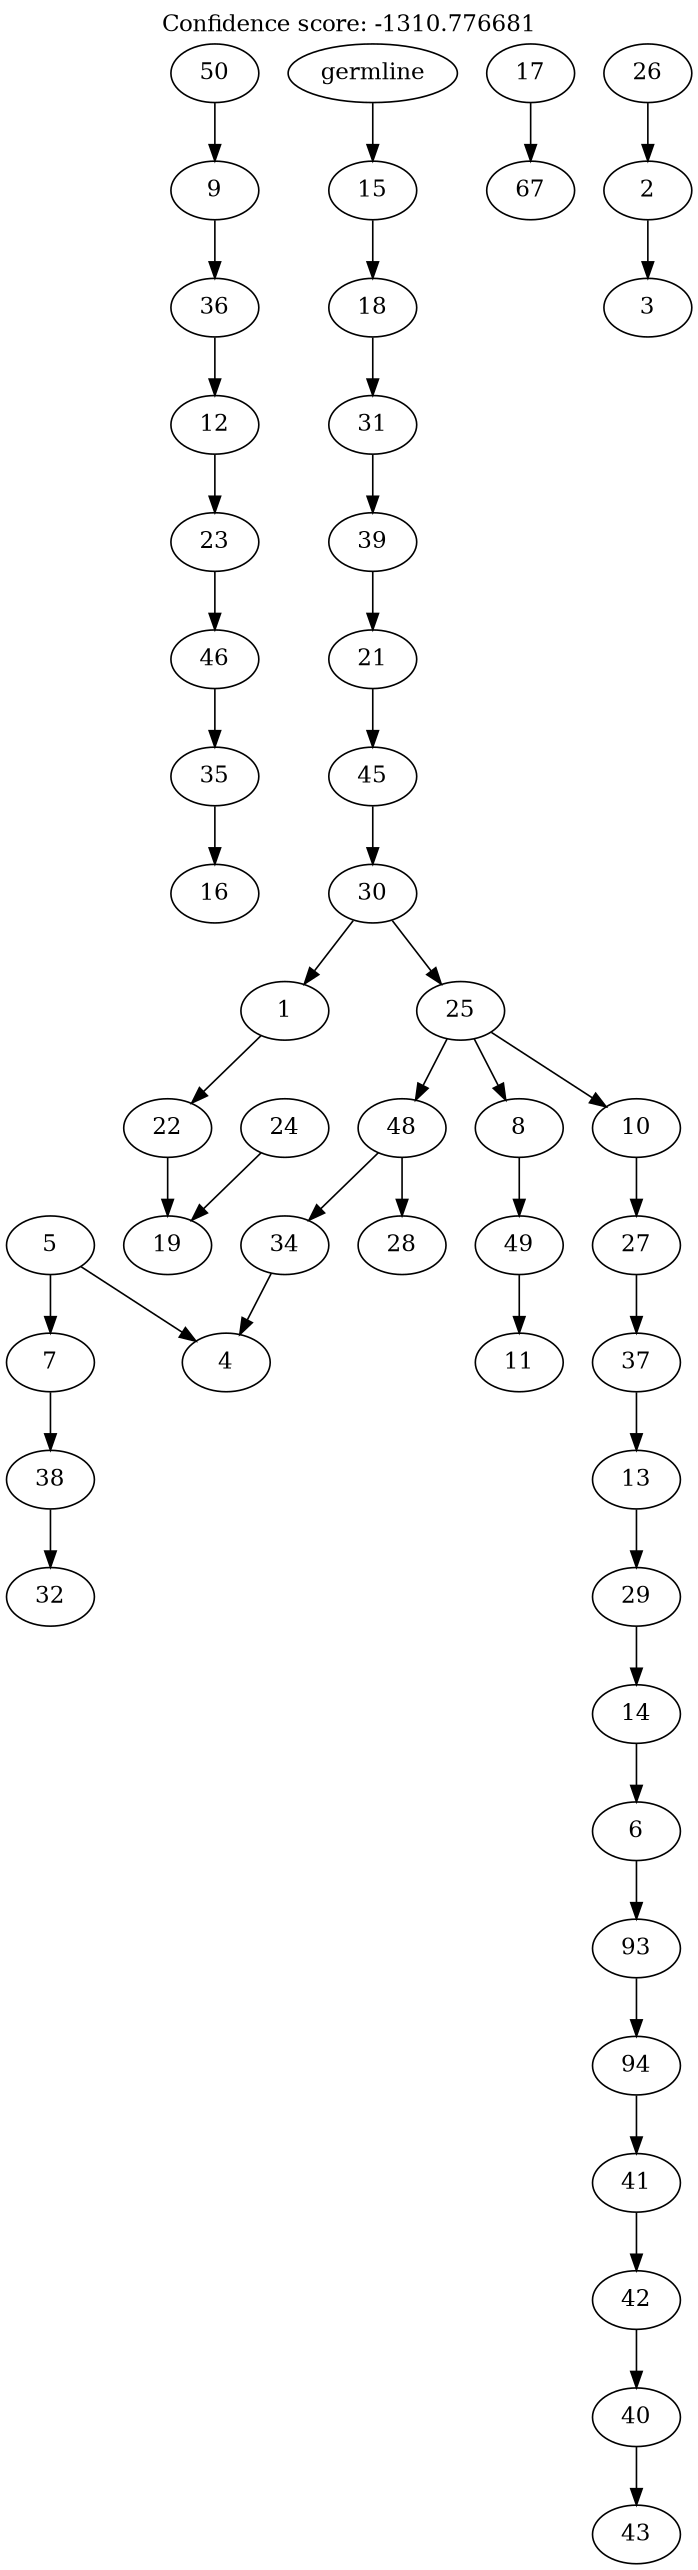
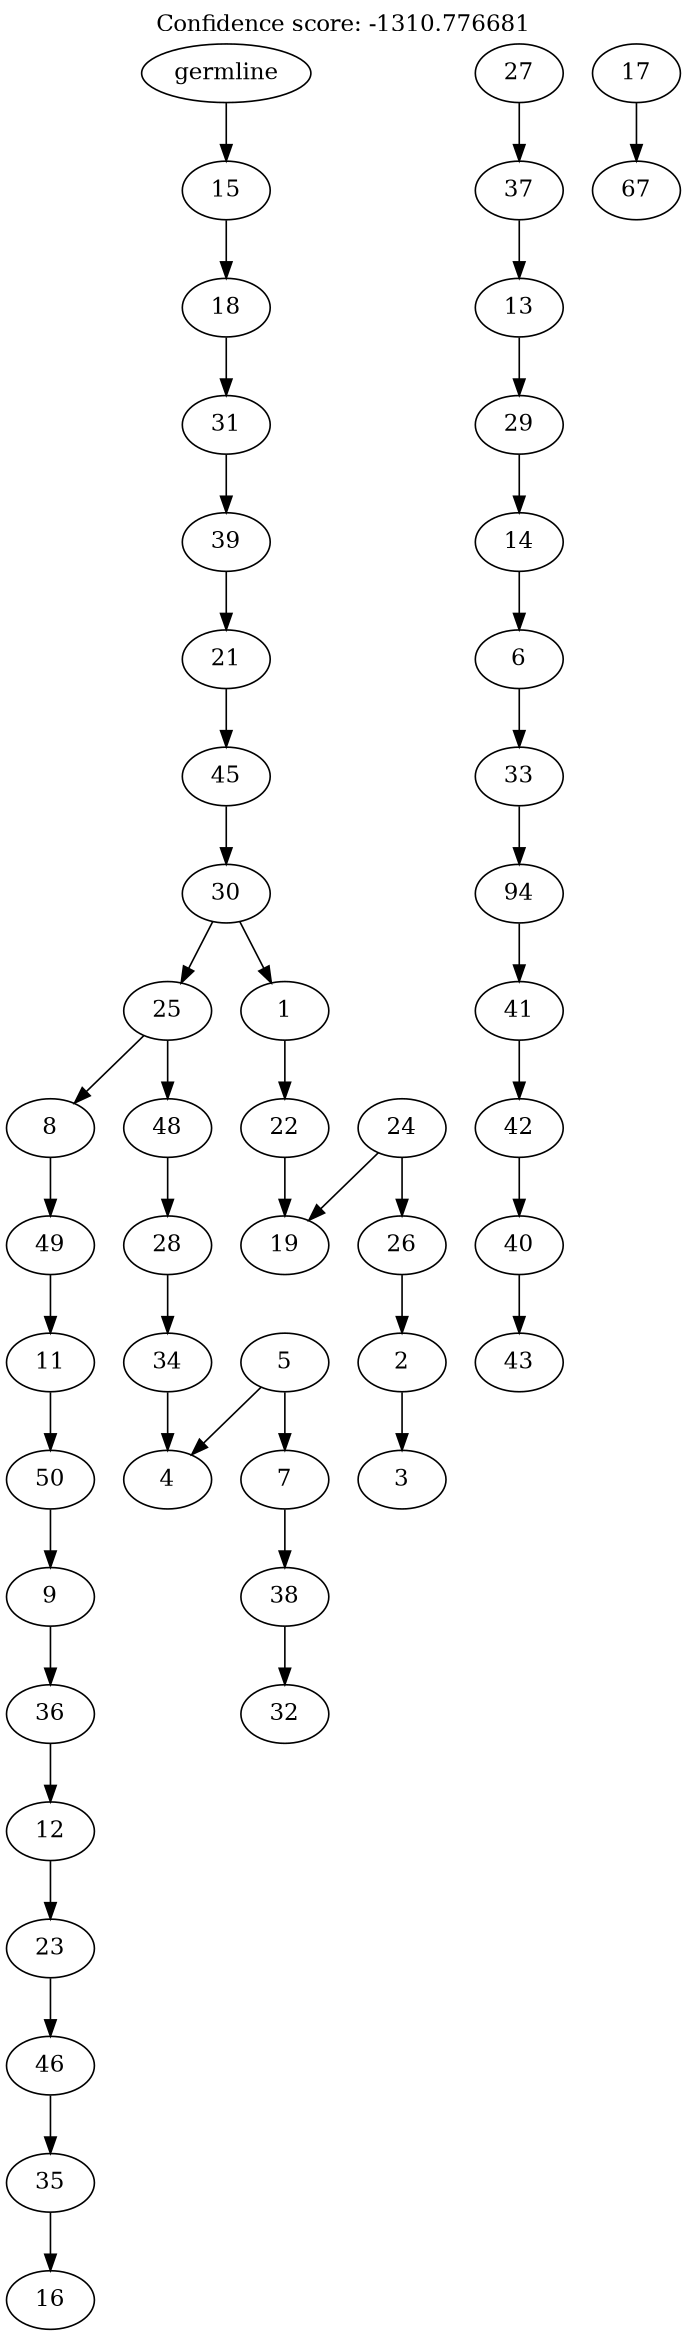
(636, 1128) -> none
none -> (402, 1179)
(349, 1181) -> (168, 1296)
none -> (50, 1413)
(636, 1948) -> (519, 776)
